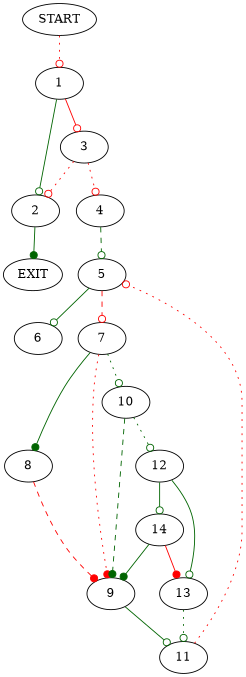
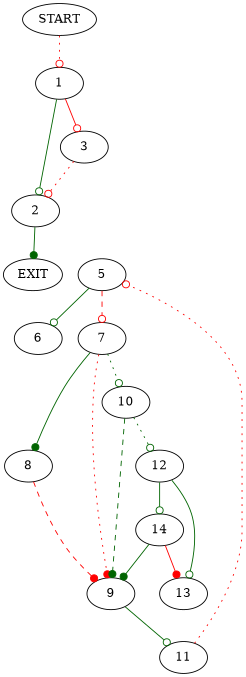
(100, 211) -> none
(184, 622) -> none
